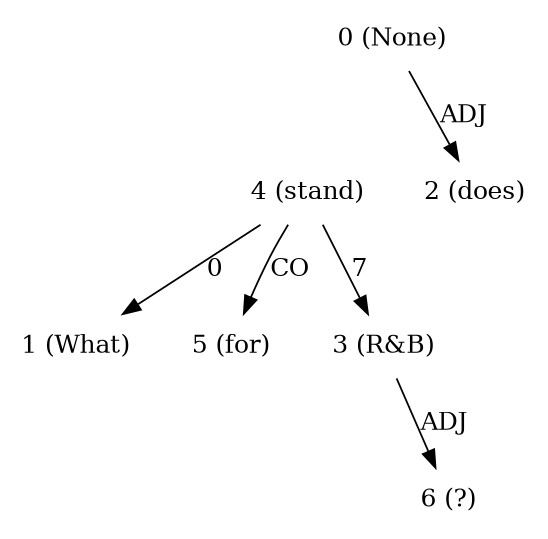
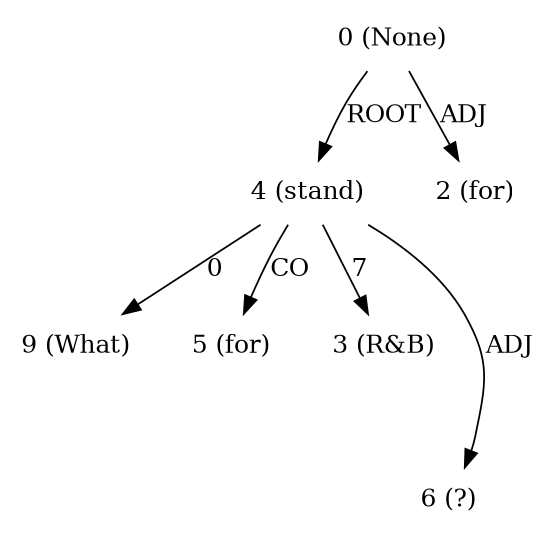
none -> (344, 106)
(475, 193) -> (475, 193)
(76, 346) -> (76, 346)
(412, 415) -> (467, 318)
